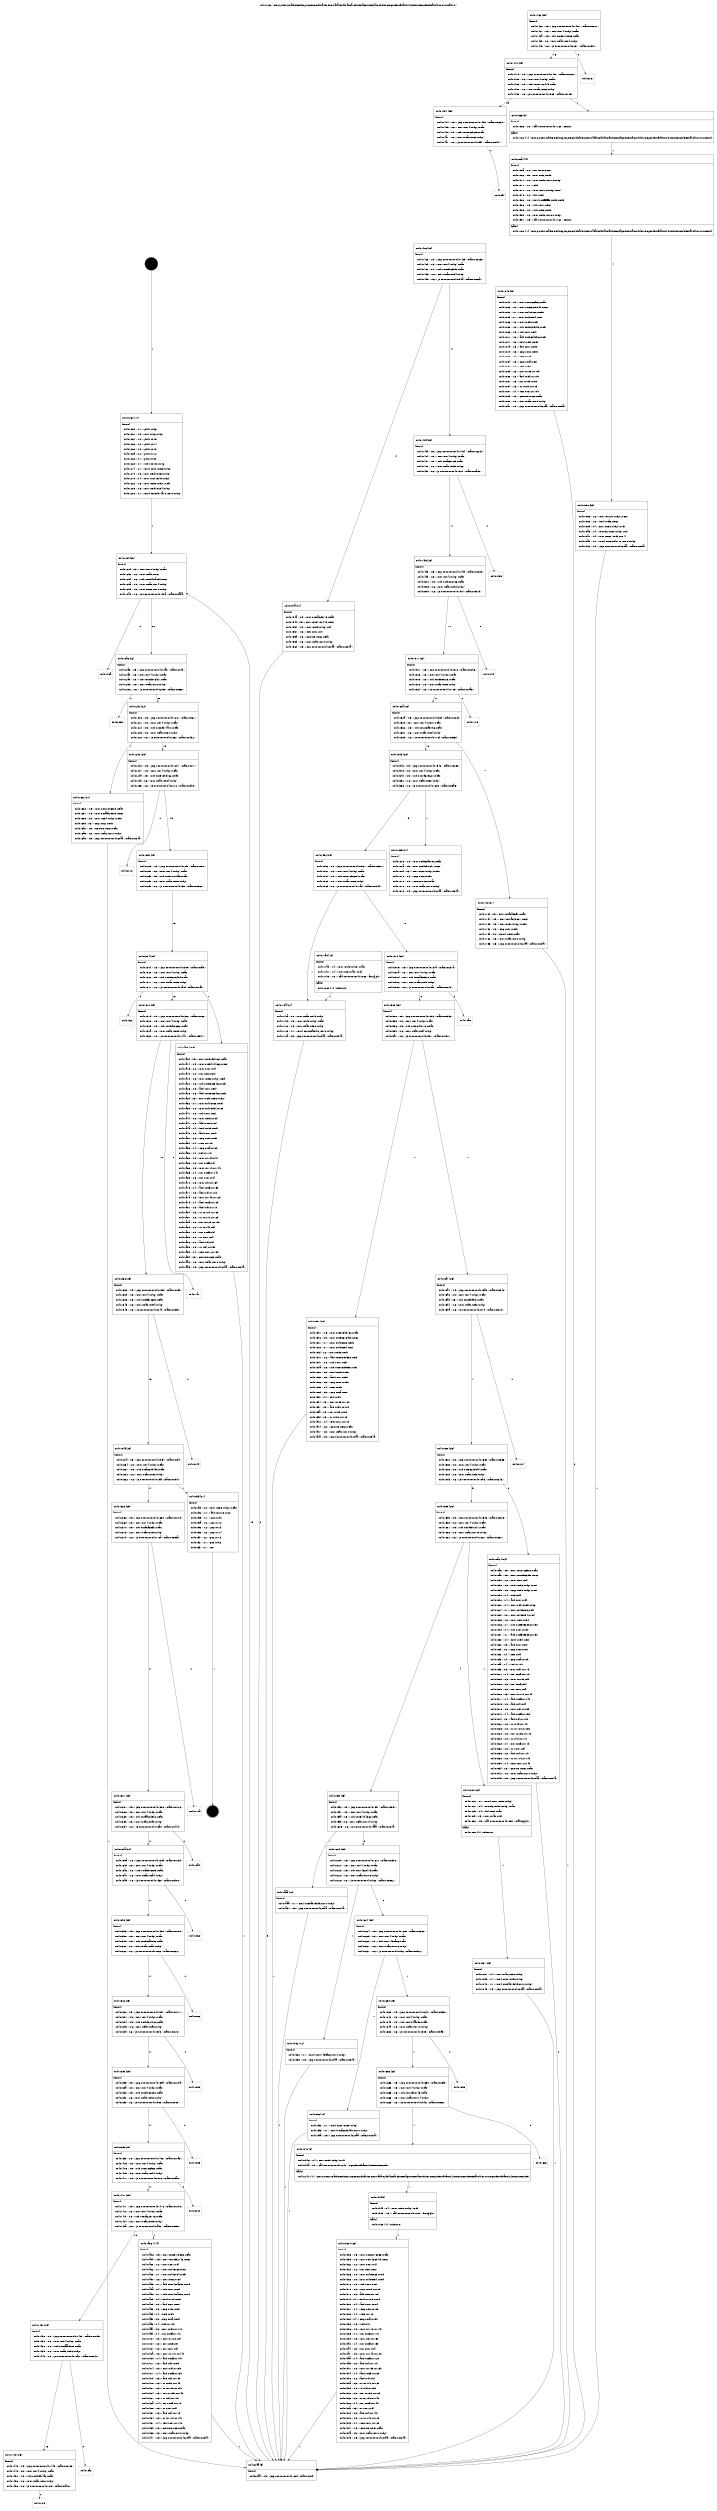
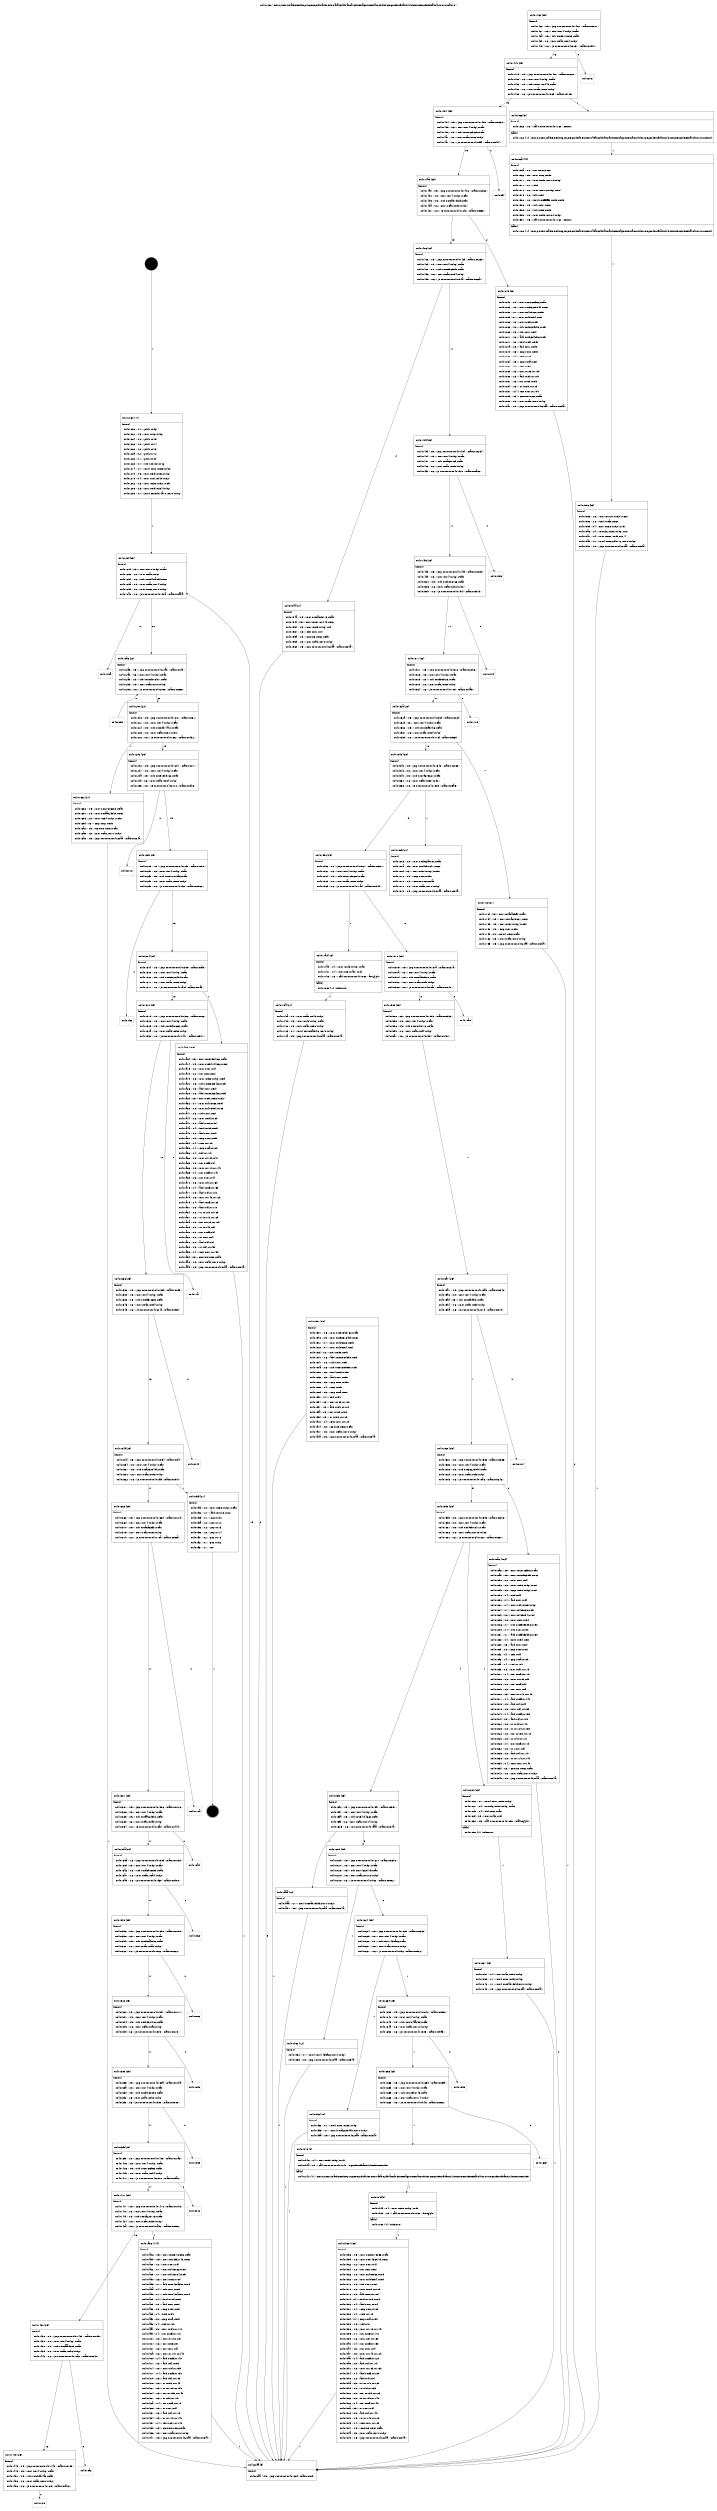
none -> (453, 195)
(124, 705) -> (124, 704)
(313, 943) -> (349, 920)
(134, 1002) -> (133, 950)
(385, 1178) -> none
